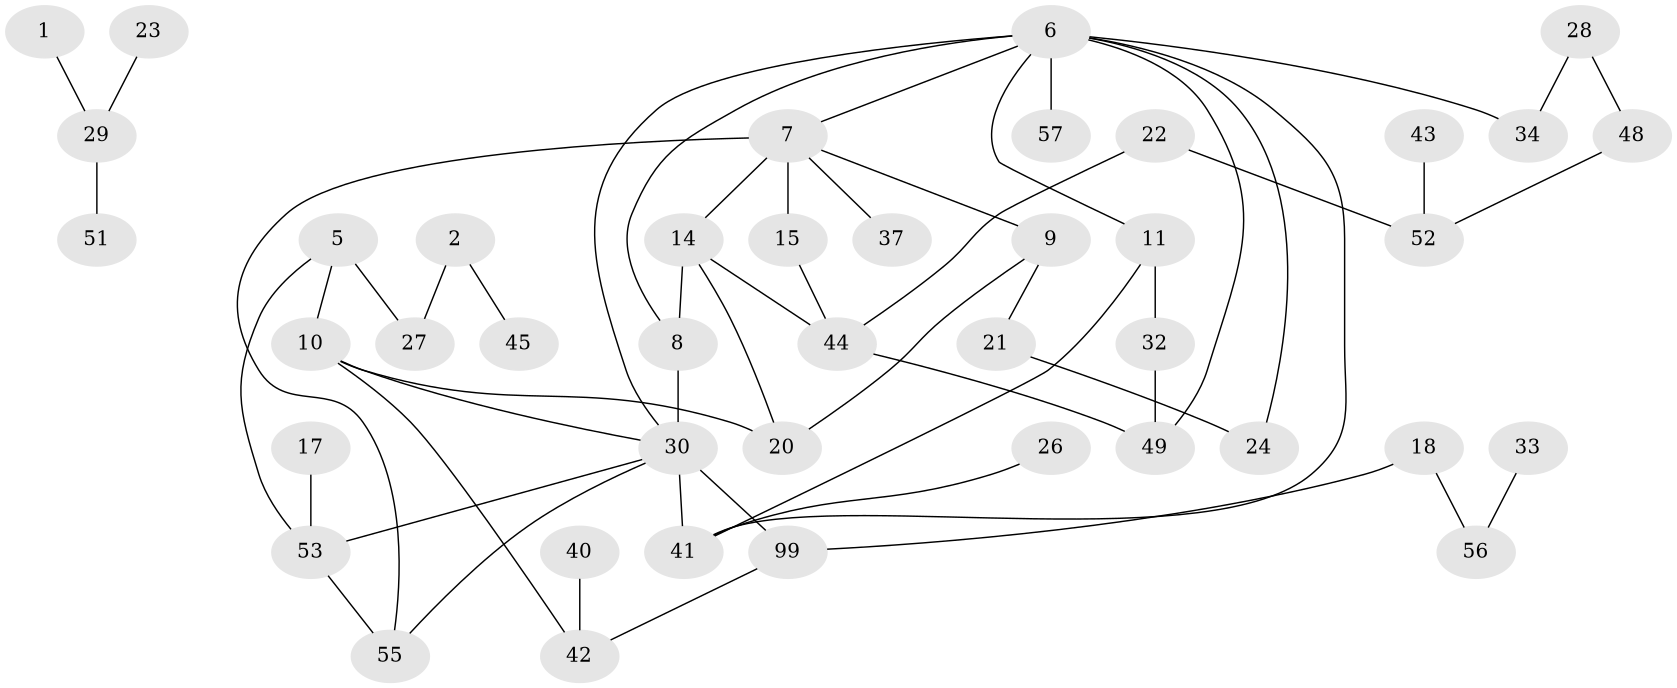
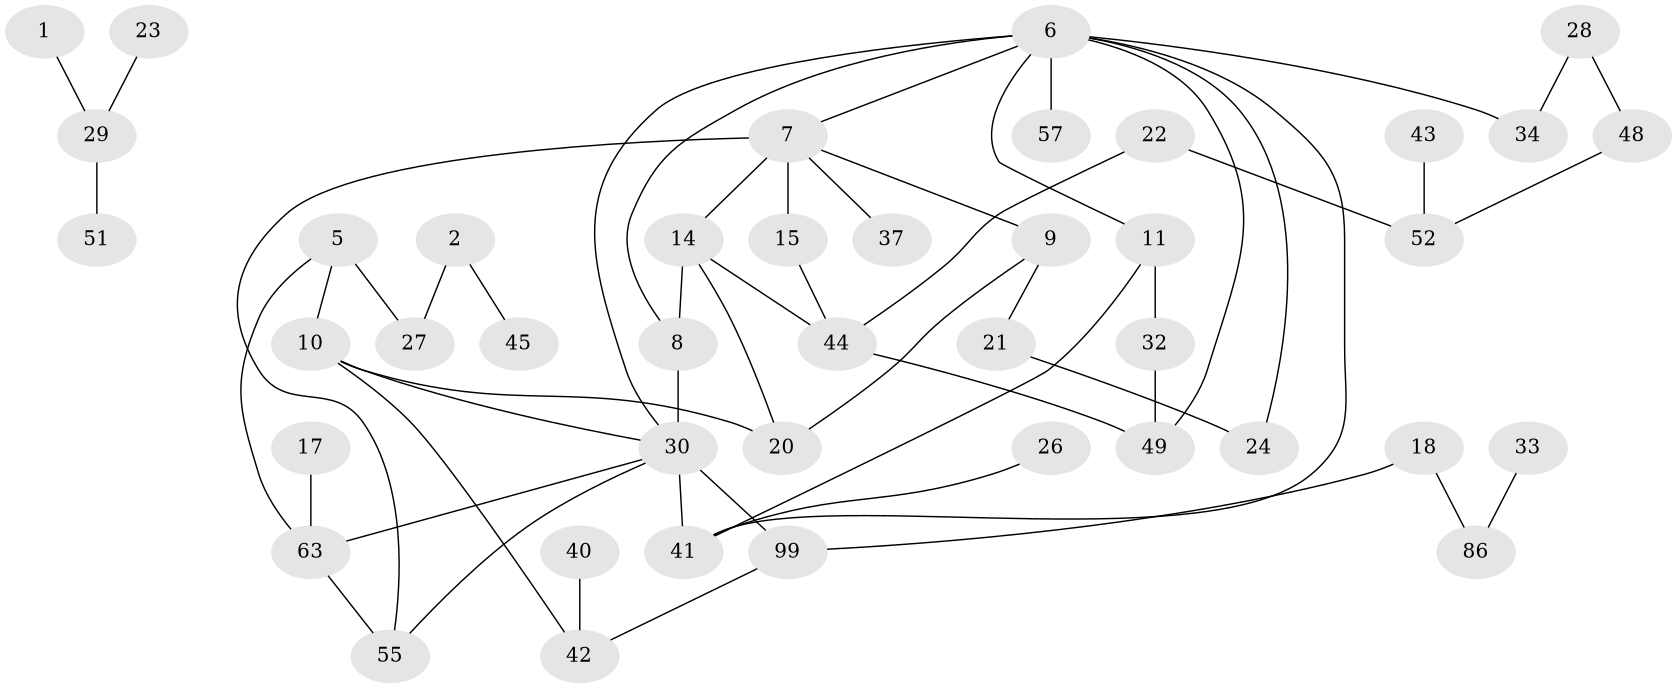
(311, 552) -> (311, 552)
(1476, 552) -> (1476, 552)
